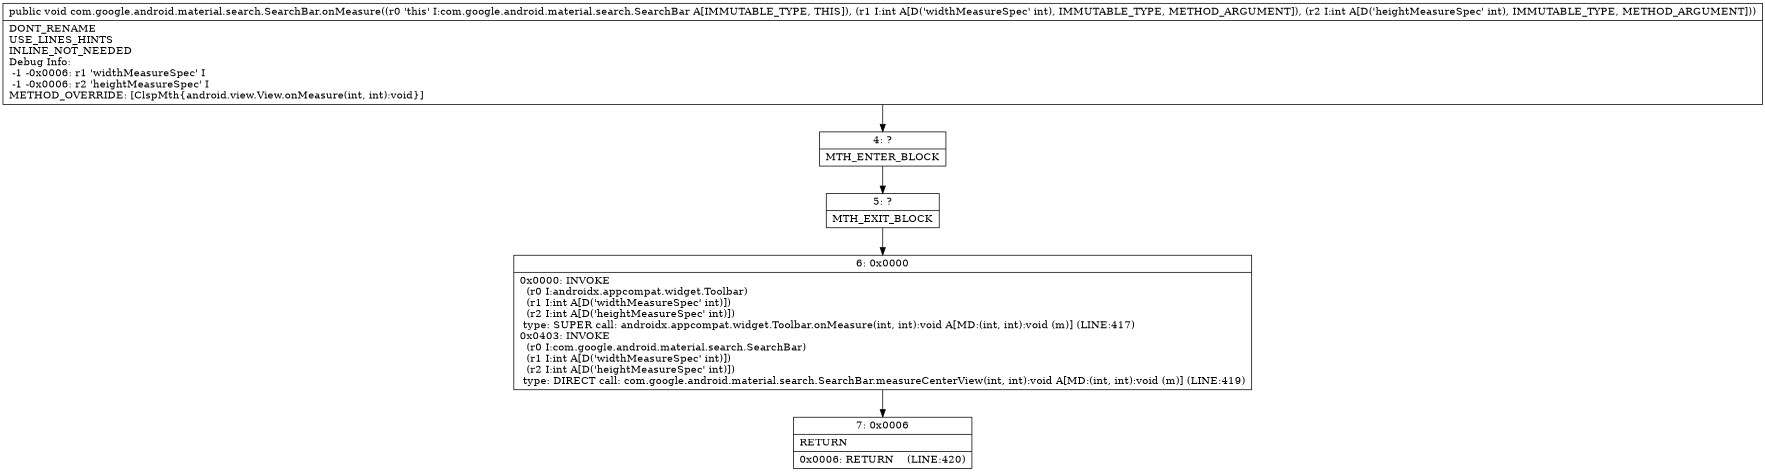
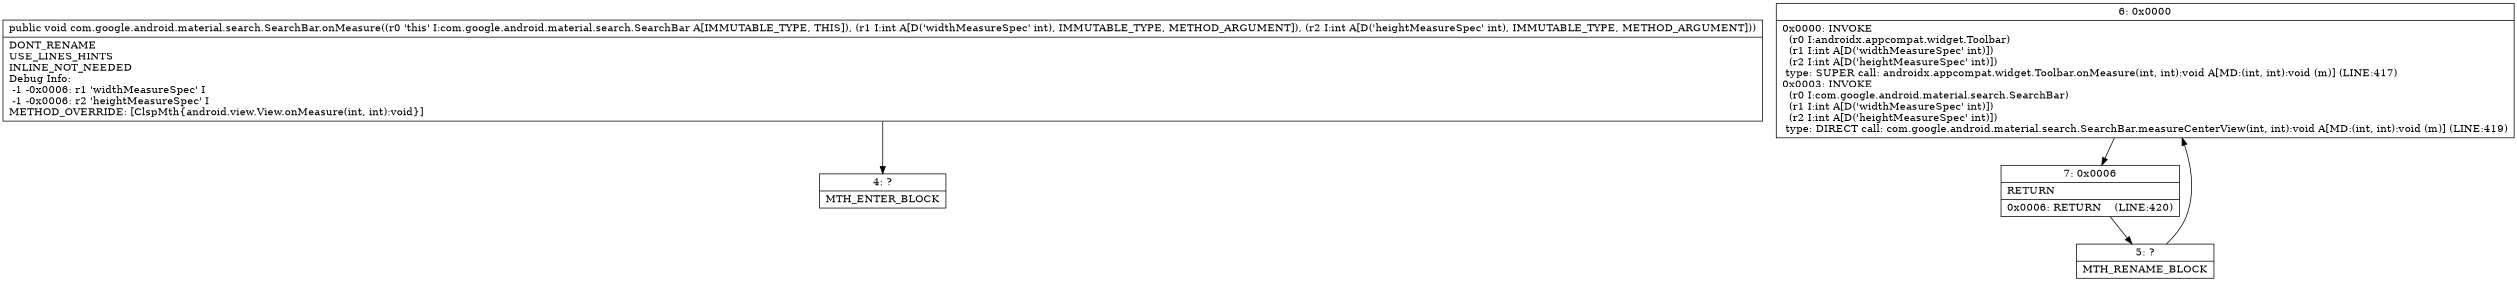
(883, 176) -> (2119, 227)
(883, 219) -> (2145, 269)
(568, 336) -> (1831, 84)
